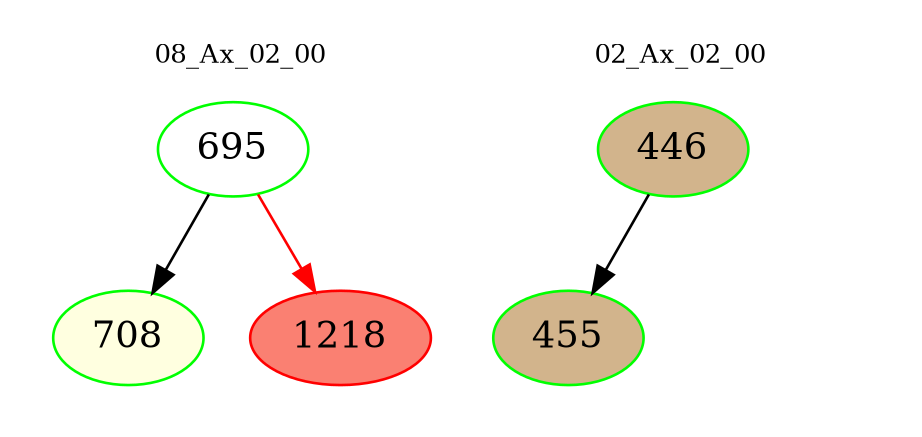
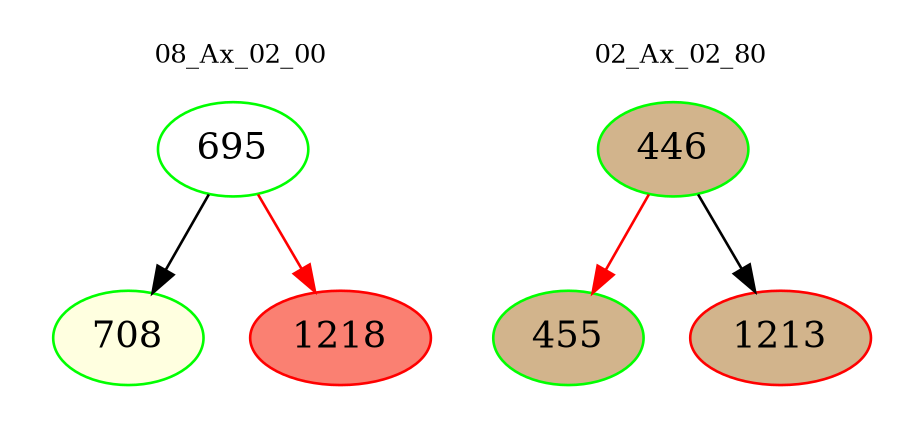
(681, 56) -> (681, 56)
(627, 232) -> (627, 232)
none -> (781, 338)
